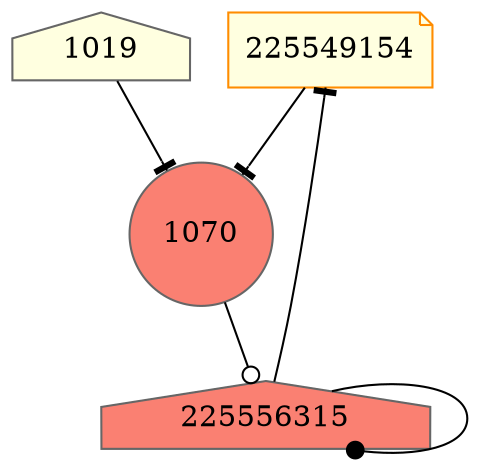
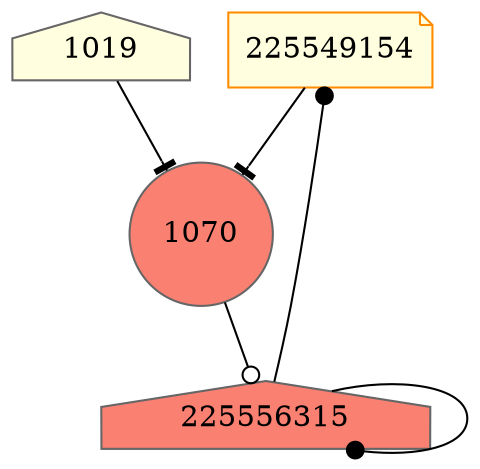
(302, 240) -> (302, 244)
